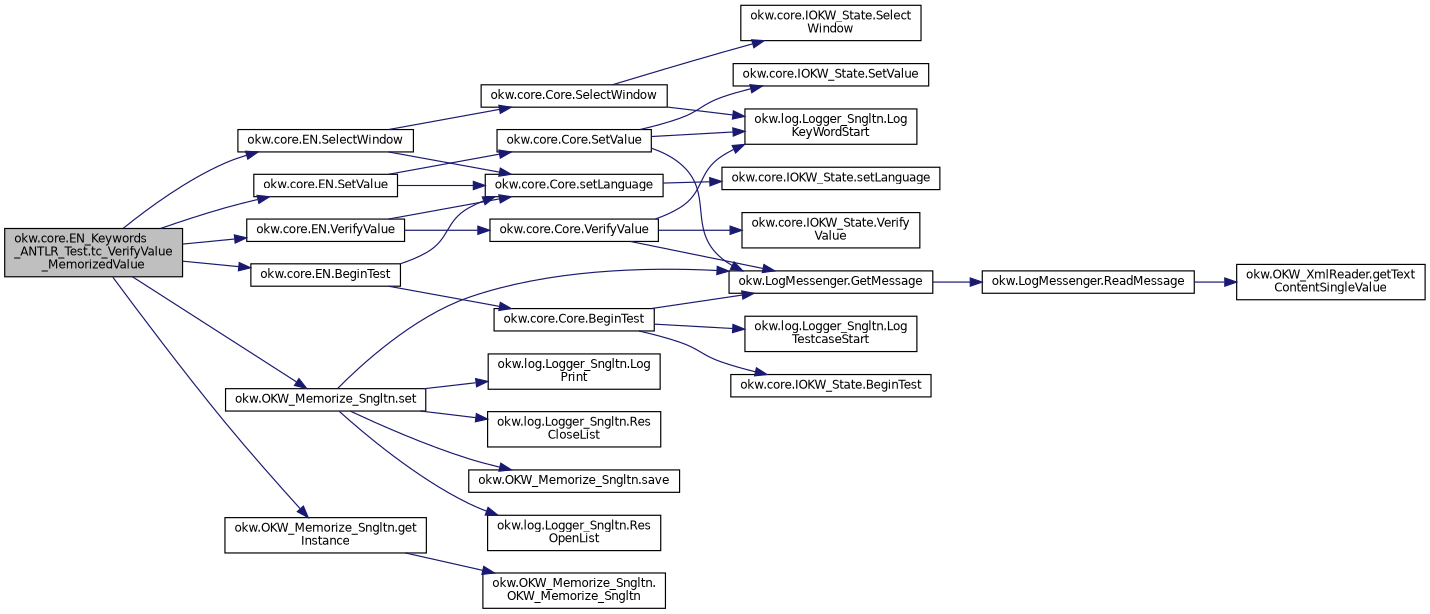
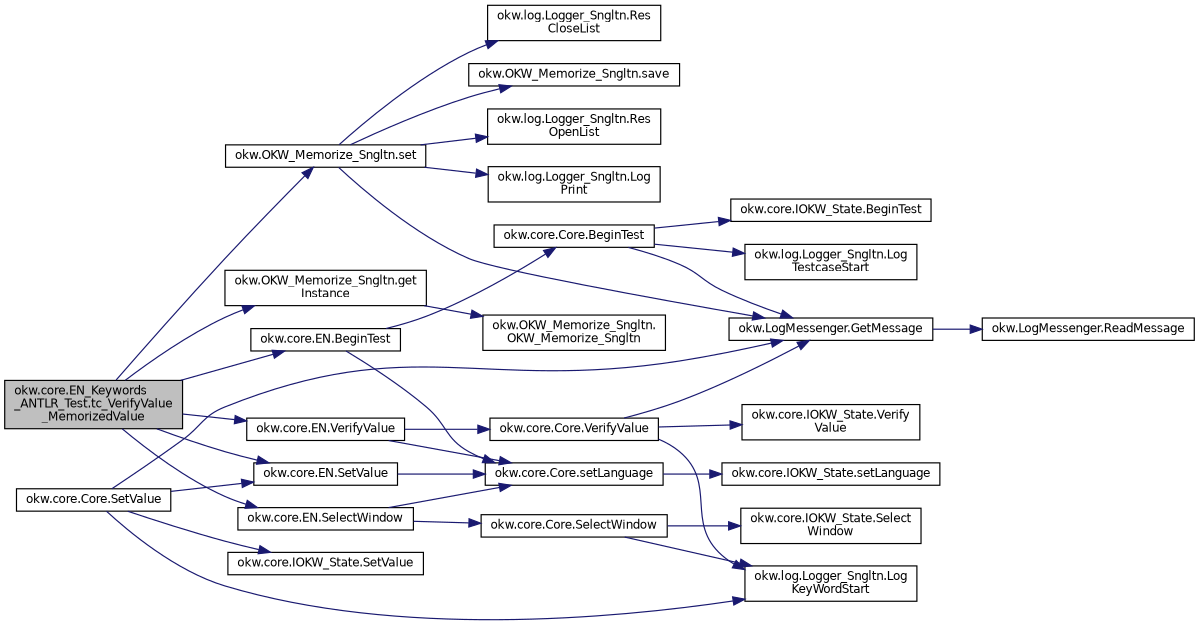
(427, 167) -> (194, 489)
(1331, 282) -> none
